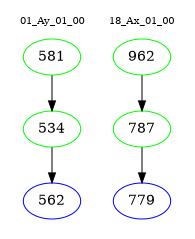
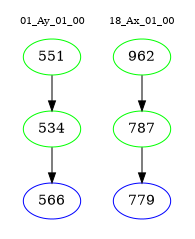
(52, 57) -> (52, 57)
(52, 201) -> (52, 201)
